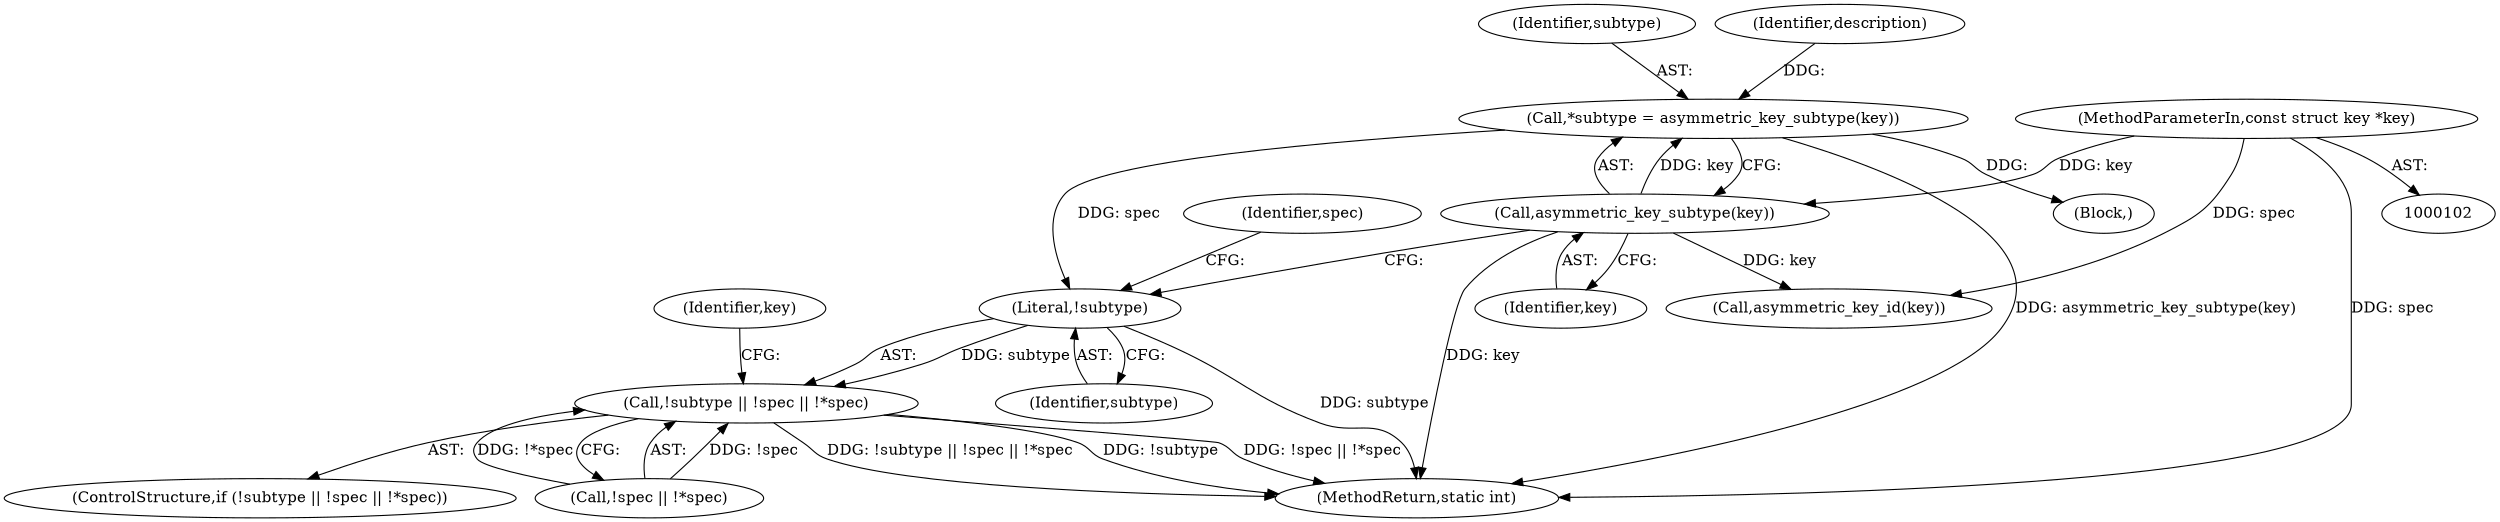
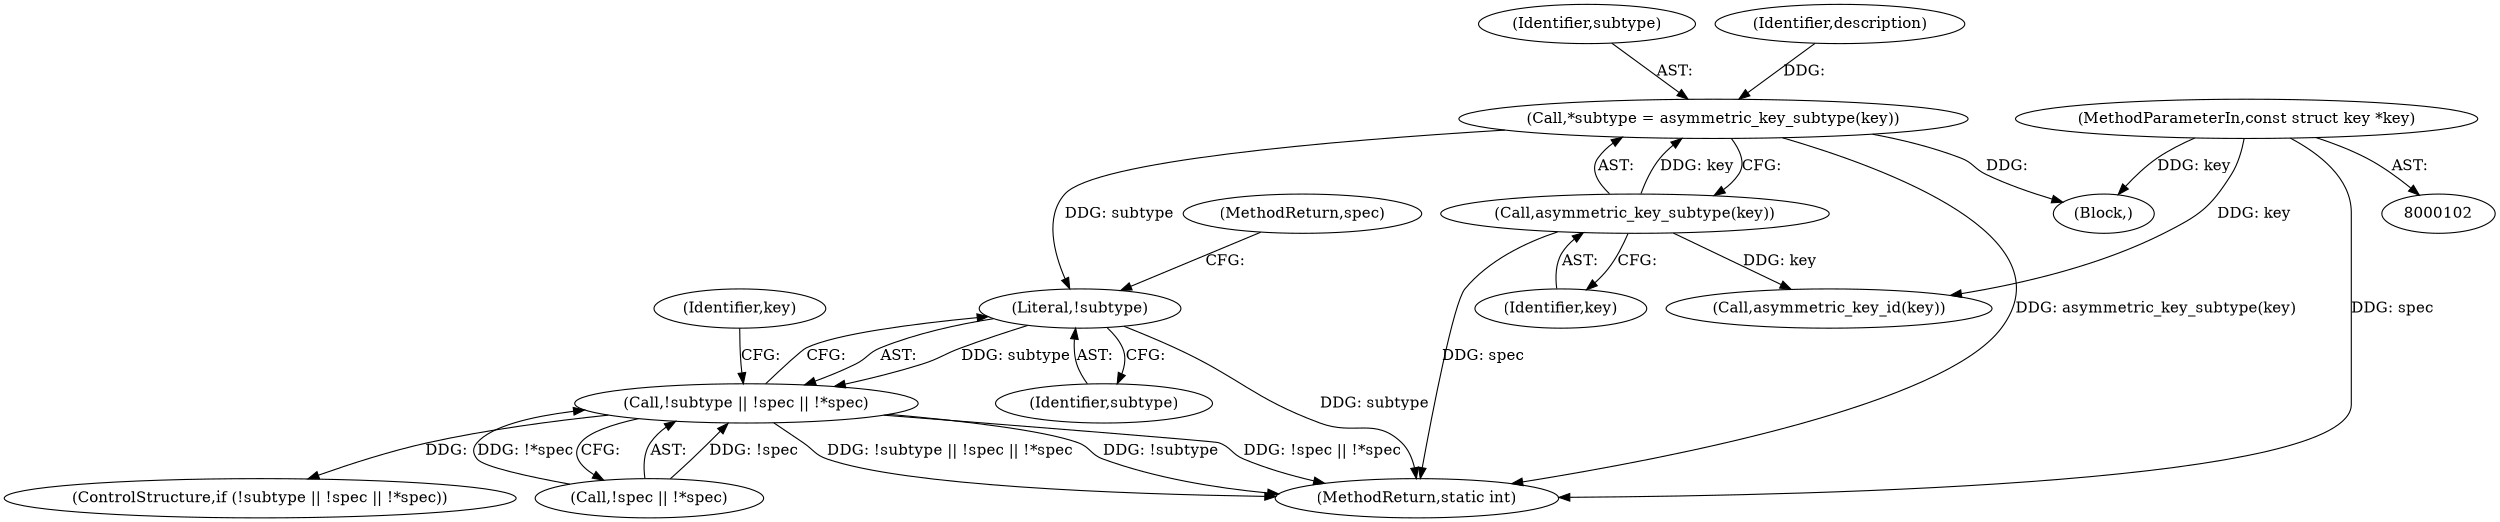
(1979, 186) -> (2157, 158)
(1119, 214) -> (1119, 214)
(1302, 214) -> (1302, 214)
(2254, 214) -> (2254, 214)
(2439, 214) -> (2439, 214)
(1345, 260) -> (864, 332)
(1483, 356) -> (1483, 356)
(449, 451) -> (449, 451)
